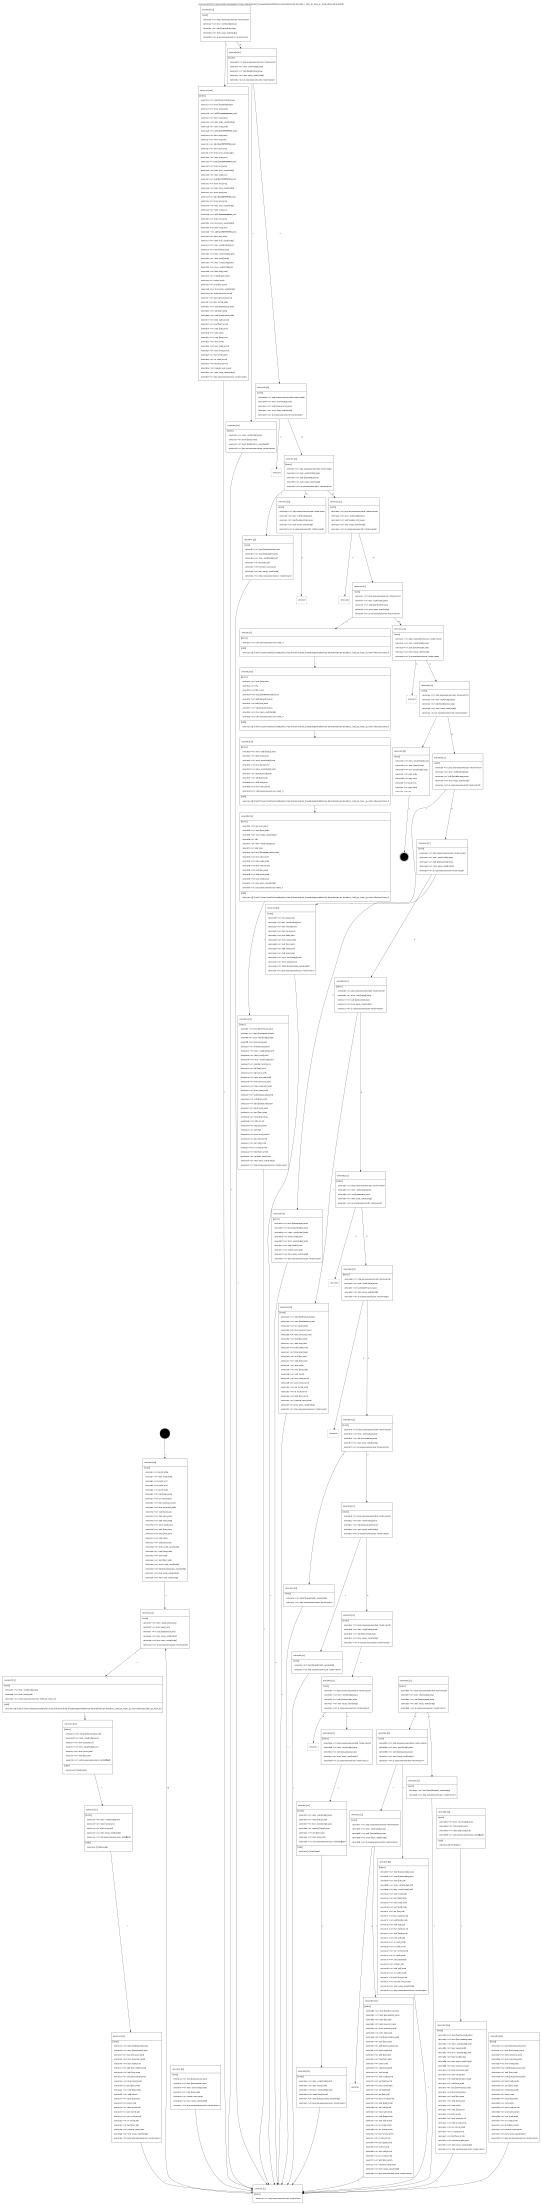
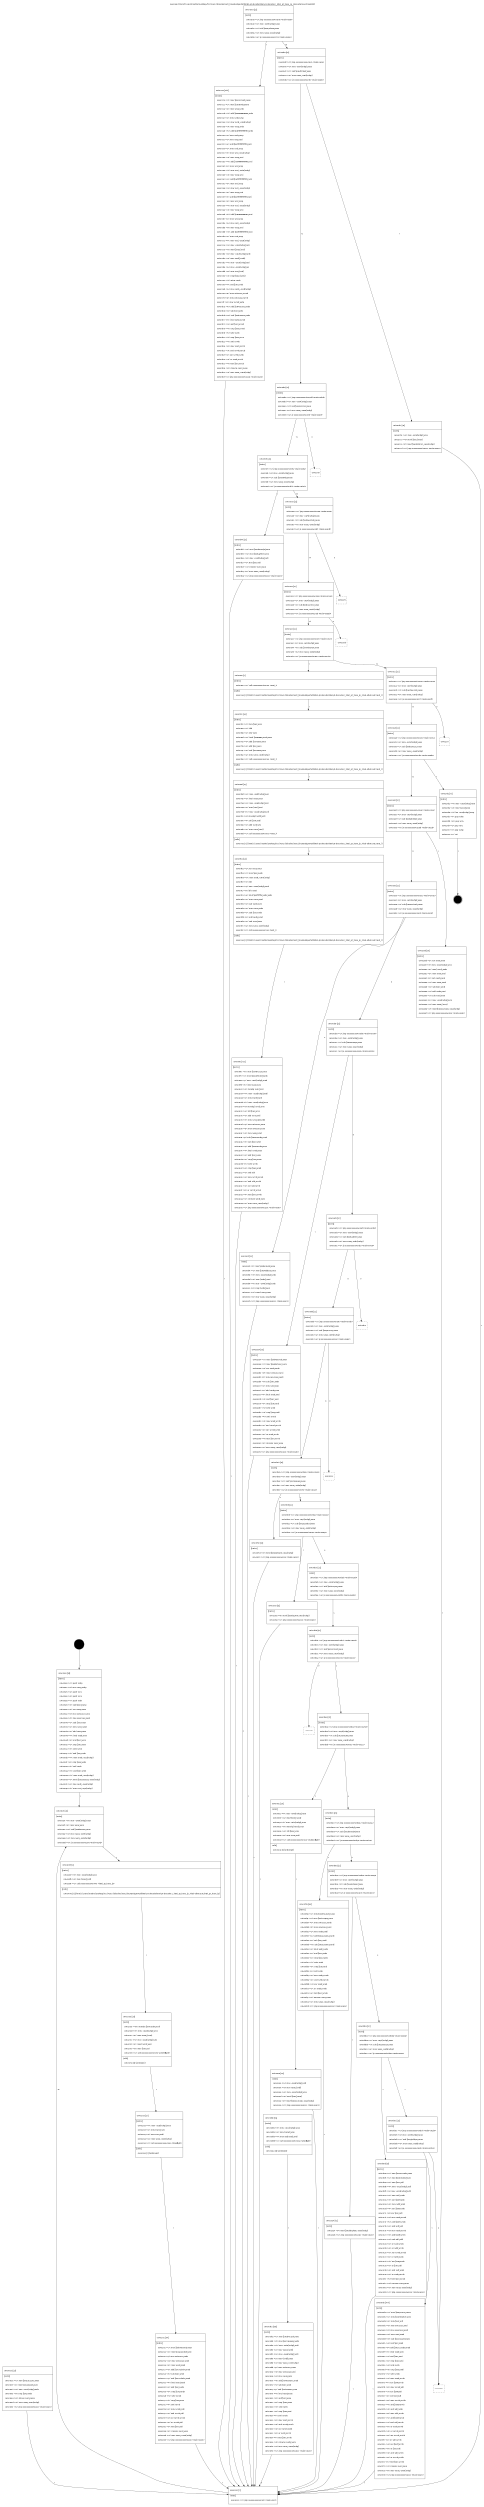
(331, 494) -> (308, 557)
(270, 1577) -> (441, 1700)
none -> (349, 1827)
